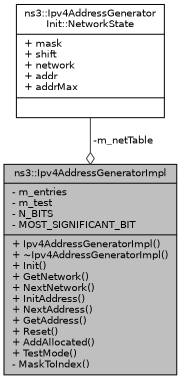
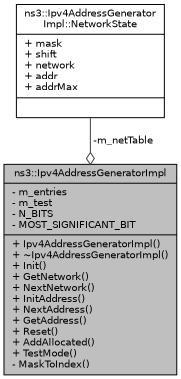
(90, 24) -> (90, 24)
